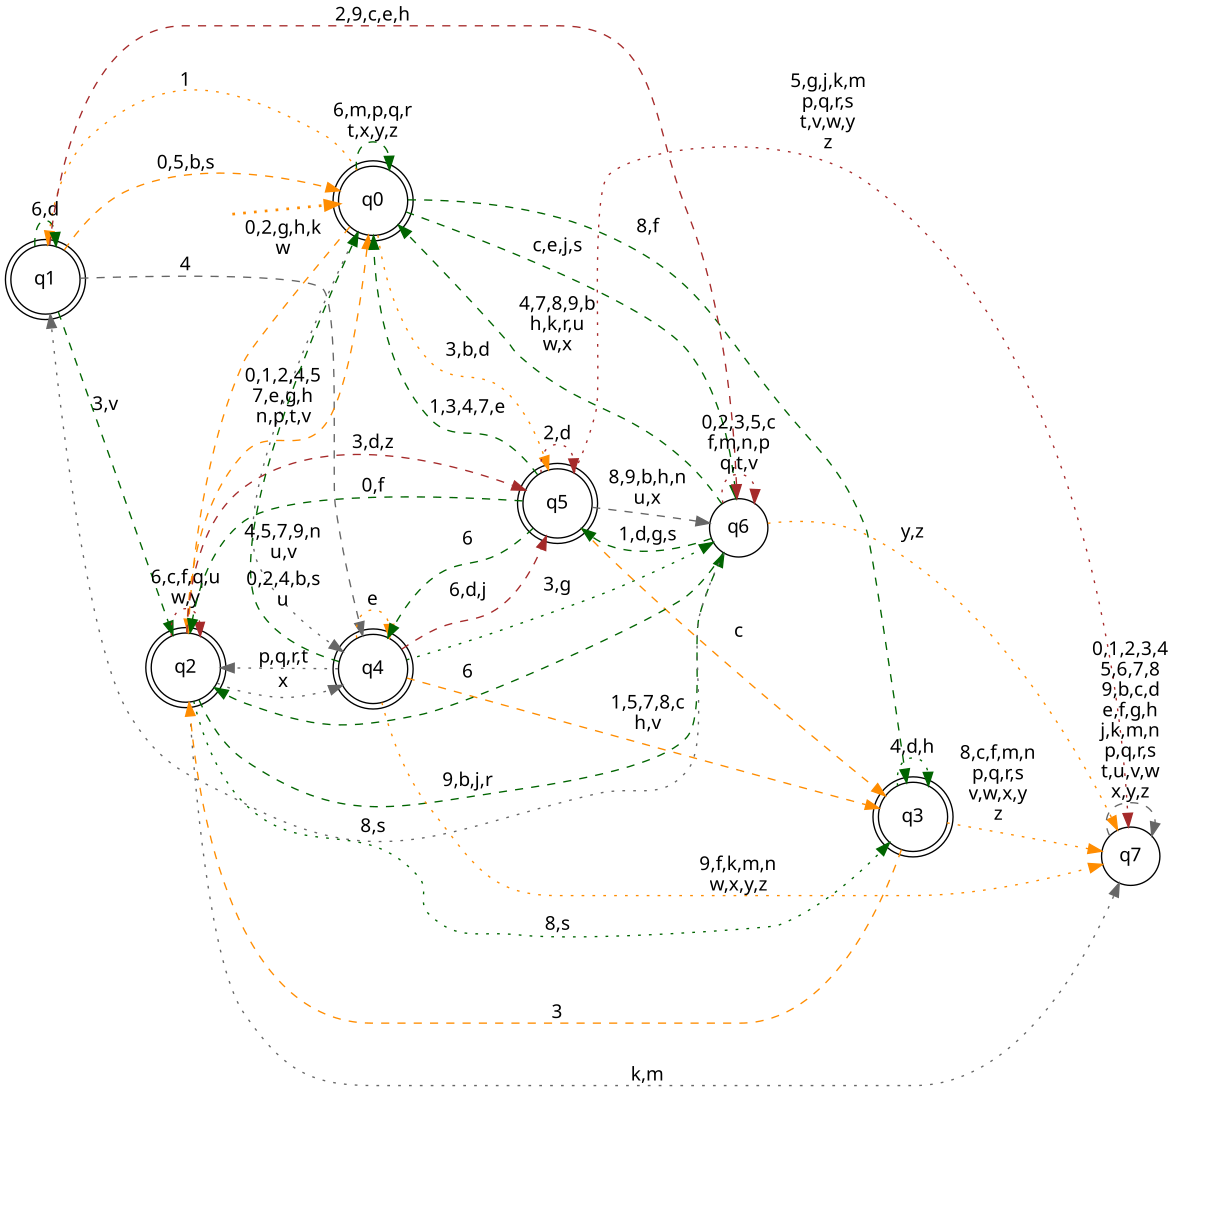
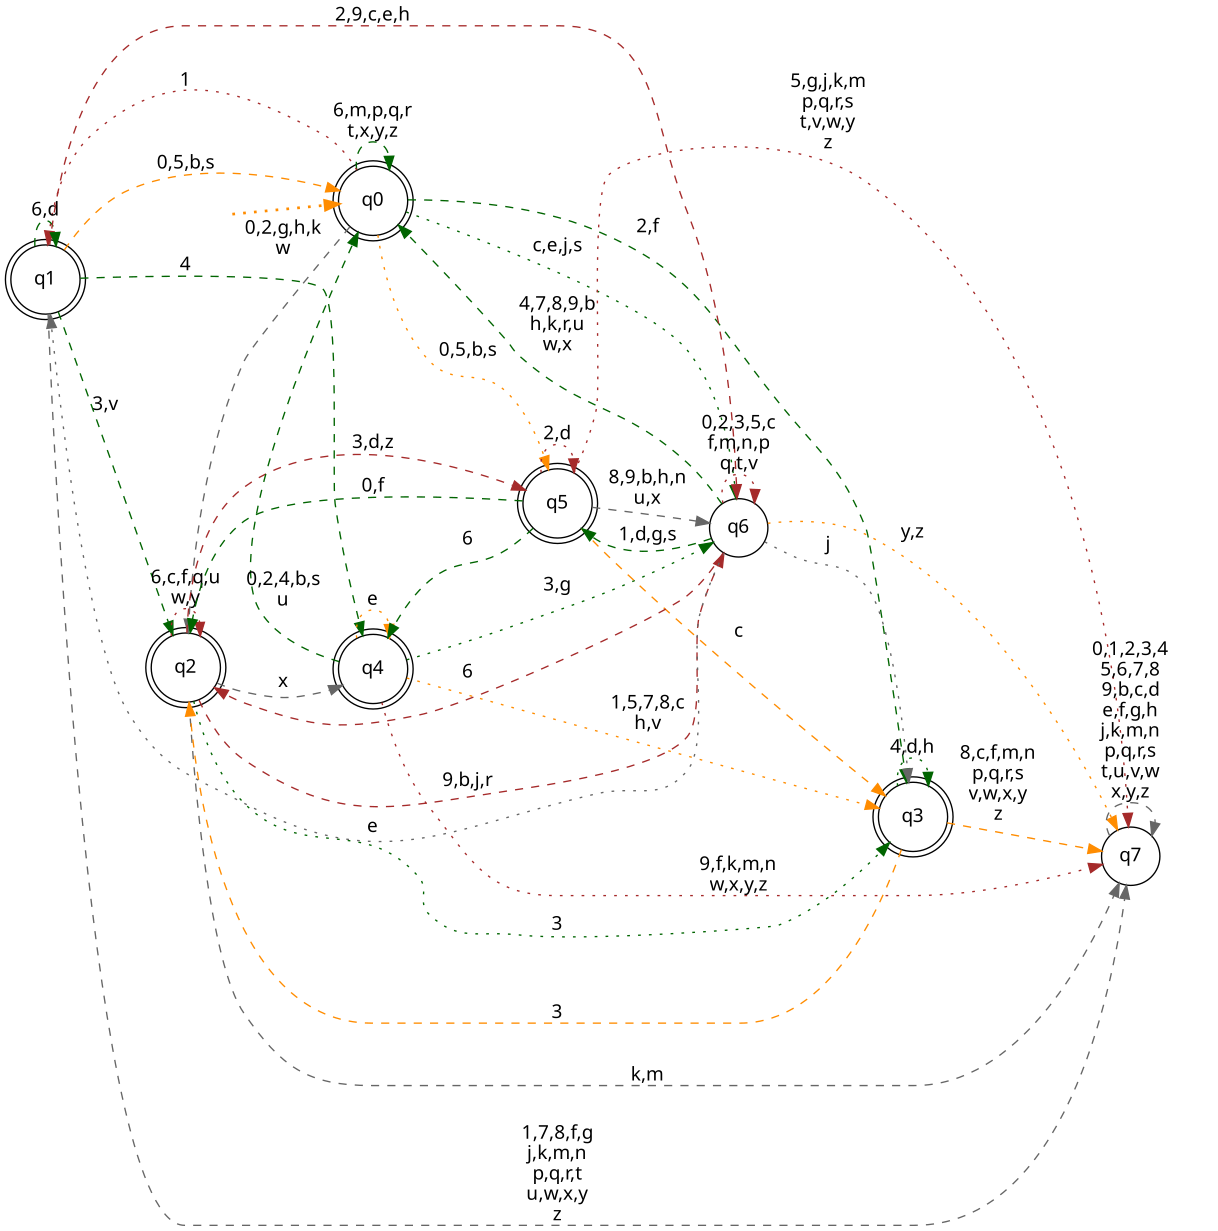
(138, 104) -> (138, 104)
(648, 227) -> (648, 227)
(618, 302) -> (618, 302)
(332, 334) -> (332, 334)
(468, 351) -> (468, 351)
(413, 397) -> none
(227, 405) -> (227, 405)
(292, 441) -> none
(270, 445) -> none
none -> (866, 586)
(484, 615) -> none
(286, 668) -> none
(491, 690) -> (491, 690)
(273, 697) -> (273, 697)
(636, 742) -> (636, 742)
(515, 790) -> (515, 790)
(373, 827) -> (373, 827)
(1018, 836) -> (1018, 836)
(685, 896) -> (685, 896)
(558, 925) -> (558, 925)
(552, 1086) -> (552, 1086)
none -> (293, 1225)
